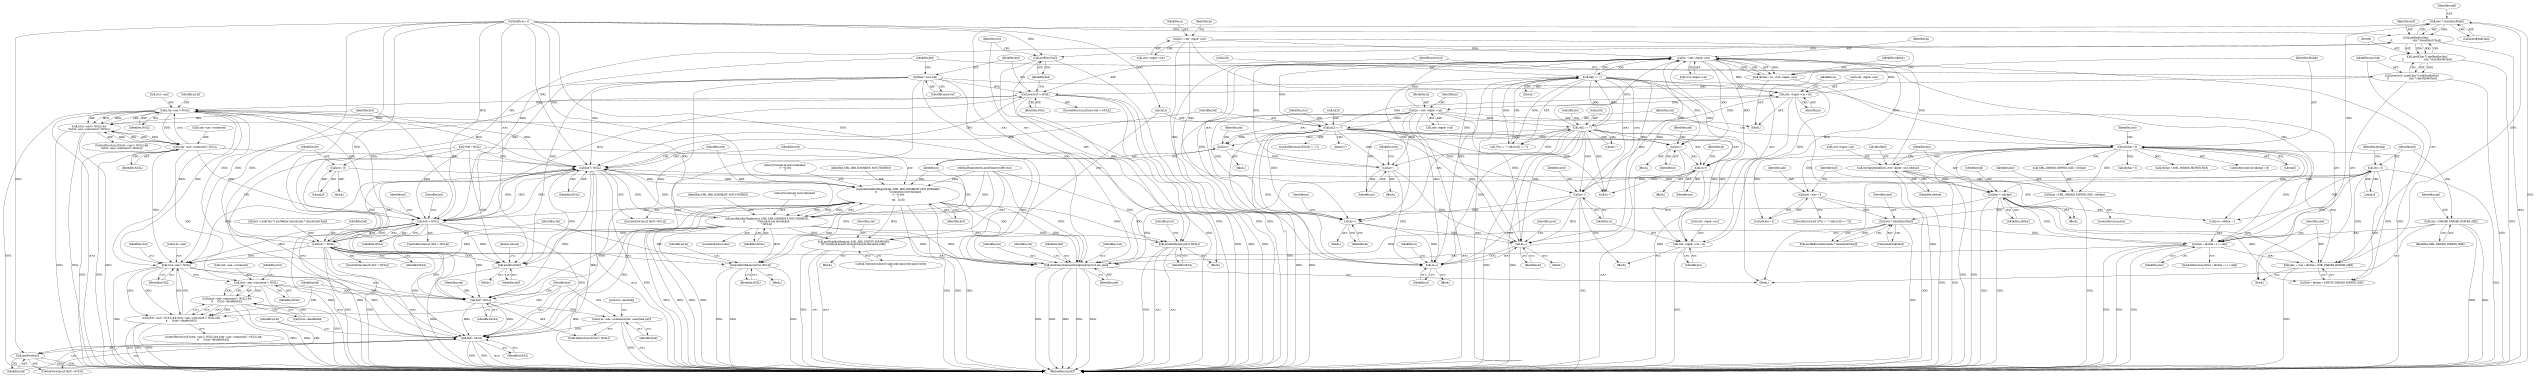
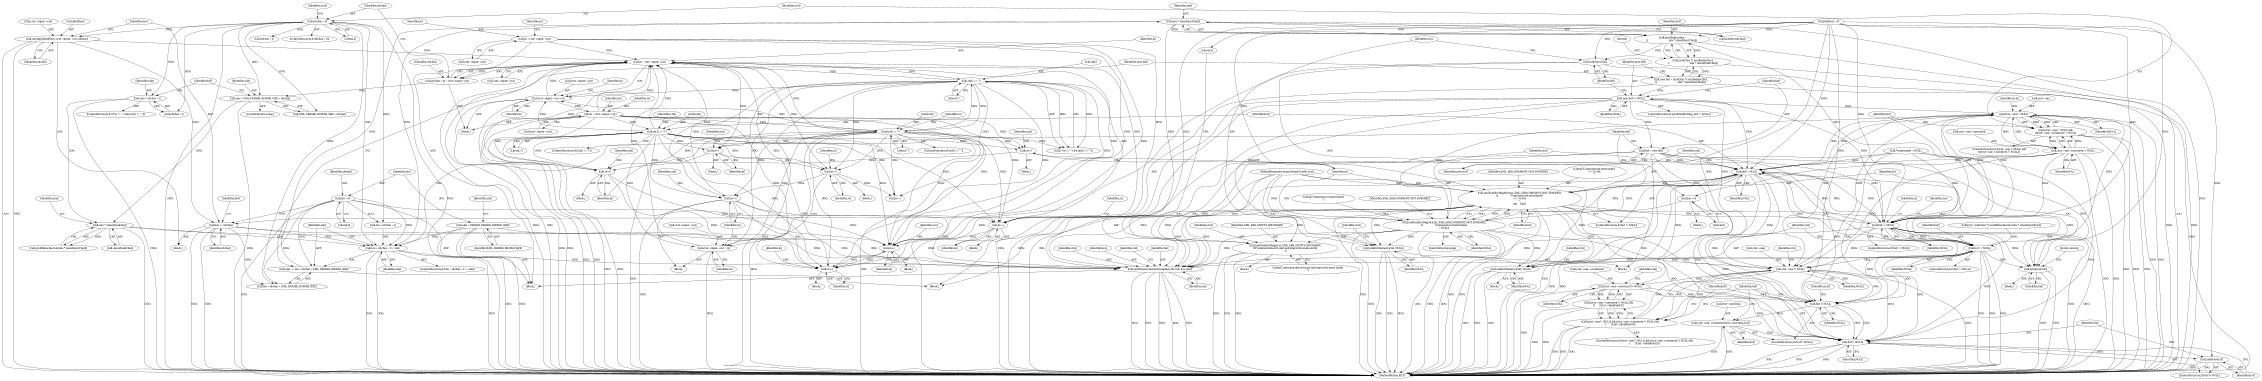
(979, 86) -> (1643, 121)
none -> (282, 108)
(1087, 110) -> (1679, 114)
(1276, 123) -> (578, 136)
(1949, 126) -> (356, 90)
(470, 147) -> (1906, 151)
none -> (944, 151)
(2294, 154) -> none
(2182, 168) -> none
(1810, 195) -> (147, 98)
(2103, 212) -> none
none -> (1257, 225)
(2152, 232) -> none
none -> (825, 239)
(2332, 283) -> (287, 287)
(308, 319) -> none
(1732, 370) -> none
